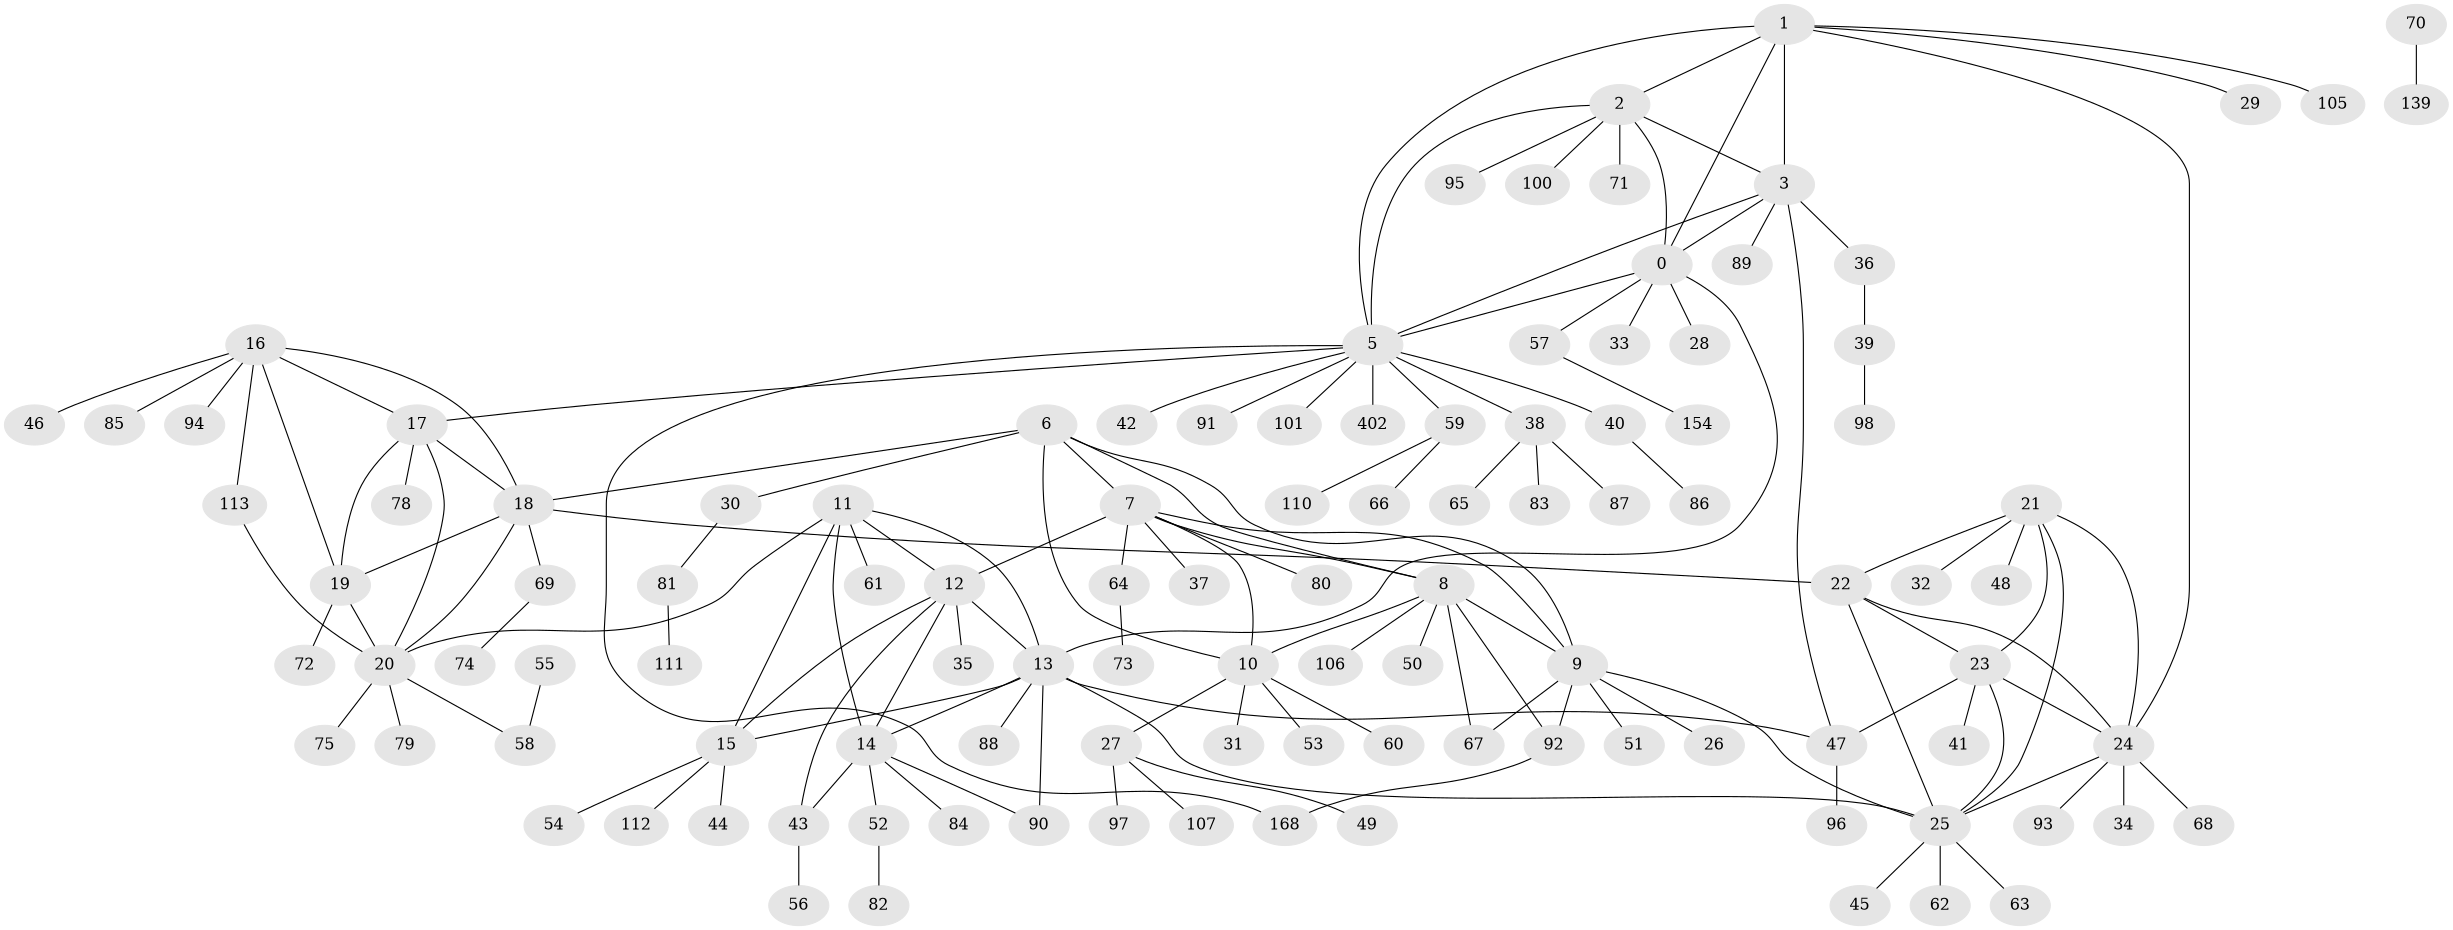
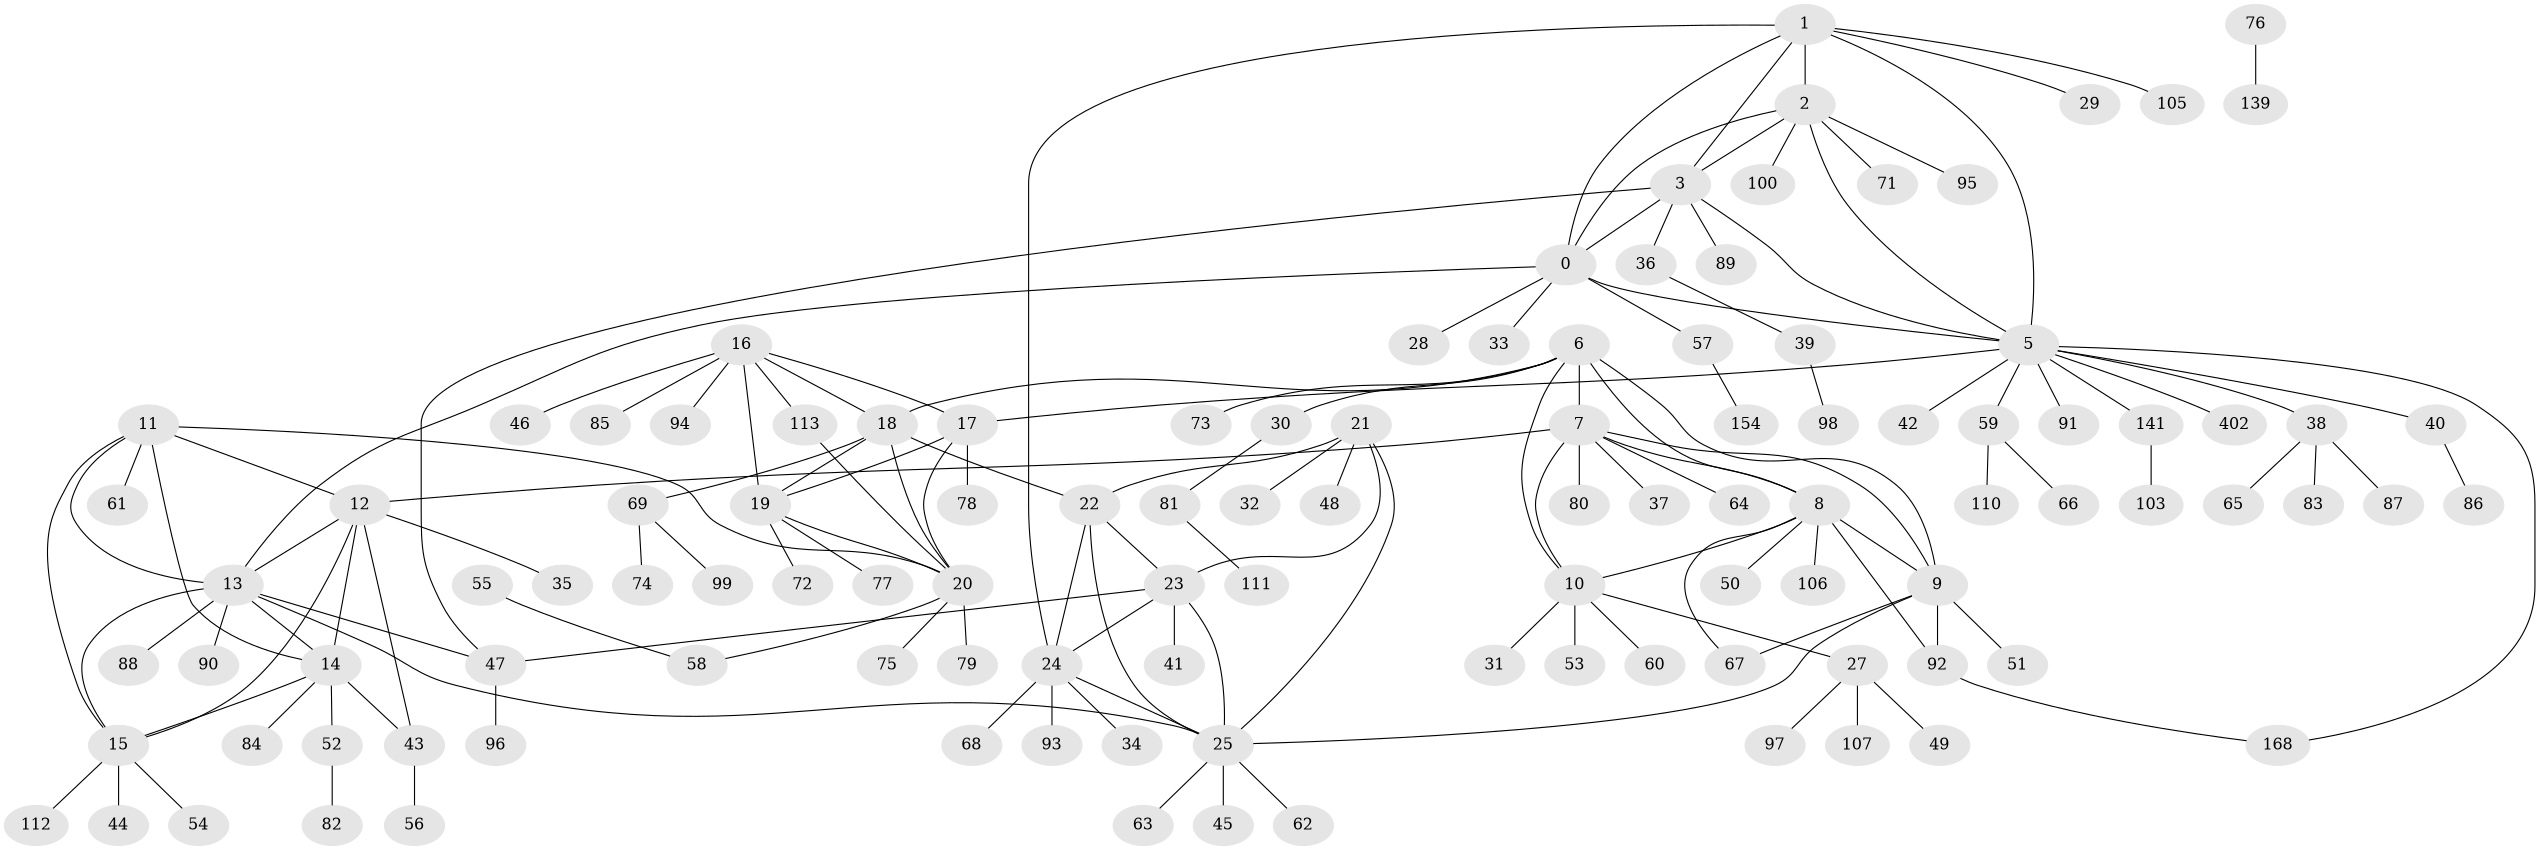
(2416, 24) -> (2256, 24)
(1289, 425) -> (2151, 425)
(471, 465) -> none
none -> (2151, 505)
none -> (723, 585)
none -> (883, 585)
(2134, 604) -> none
(1121, 621) -> (1390, 385)
(1714, 745) -> none
(953, 785) -> (238, 703)
